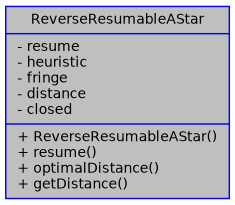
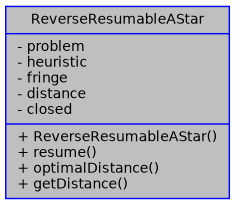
(49, 47) -> (52, 47)
